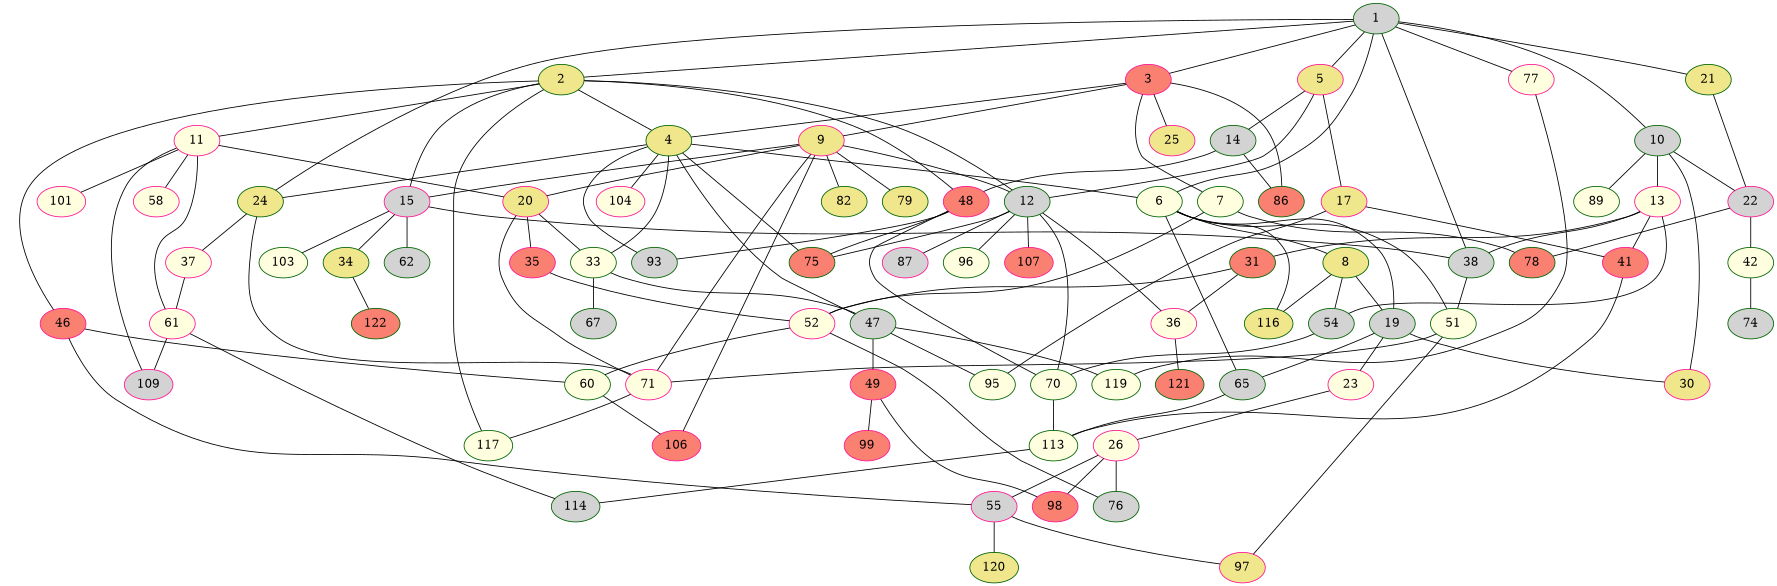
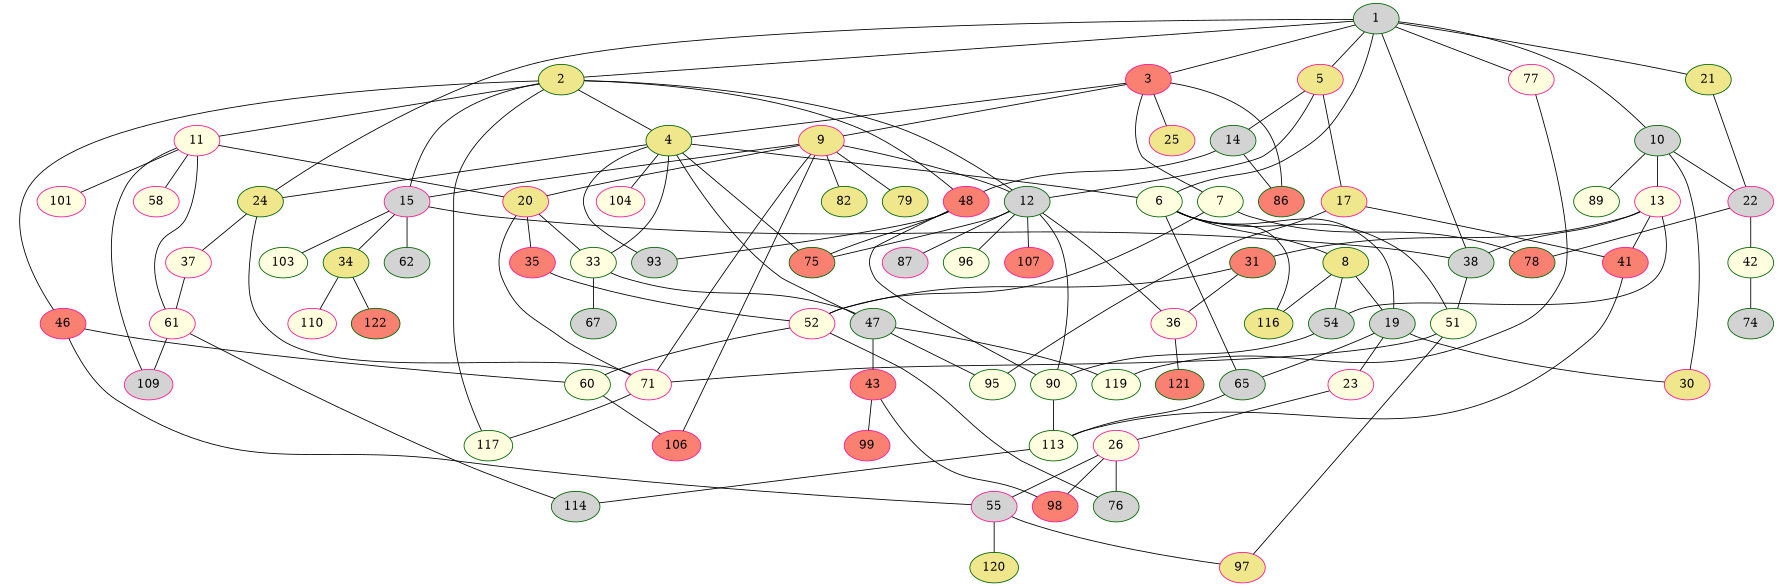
none -> (312, 324)
(873, 385) -> (873, 385)
(1053, 385) -> (1053, 385)
